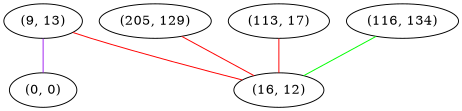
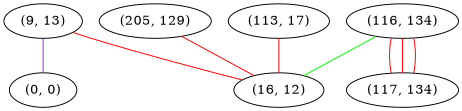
none -> (402, 90)
